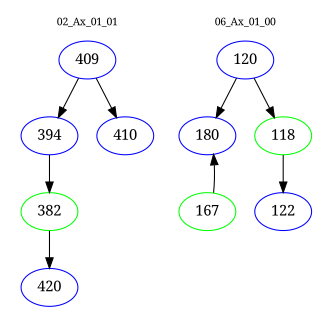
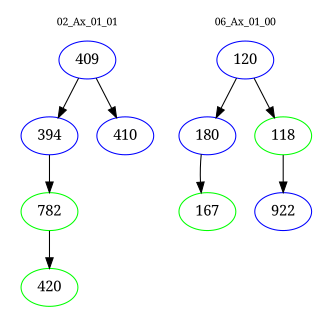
(214, 179) -> (200, 168)
(49, 212) -> (49, 212)
(283, 212) -> (283, 212)
(49, 287) -> (49, 287)
